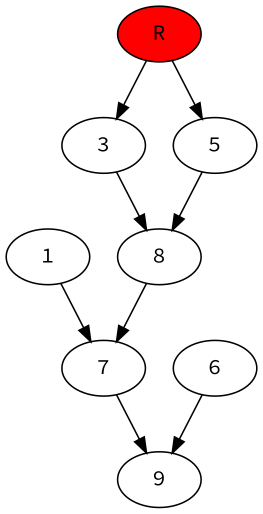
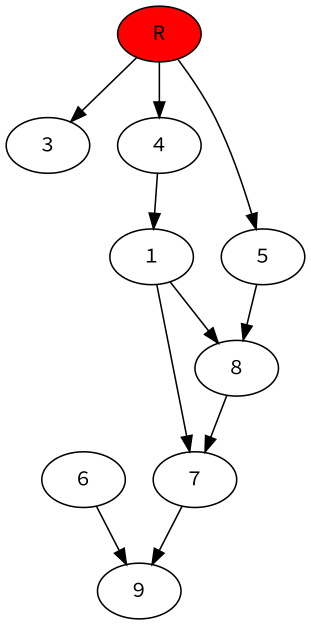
none -> (159, 145)
(128, 194) -> (189, 306)
